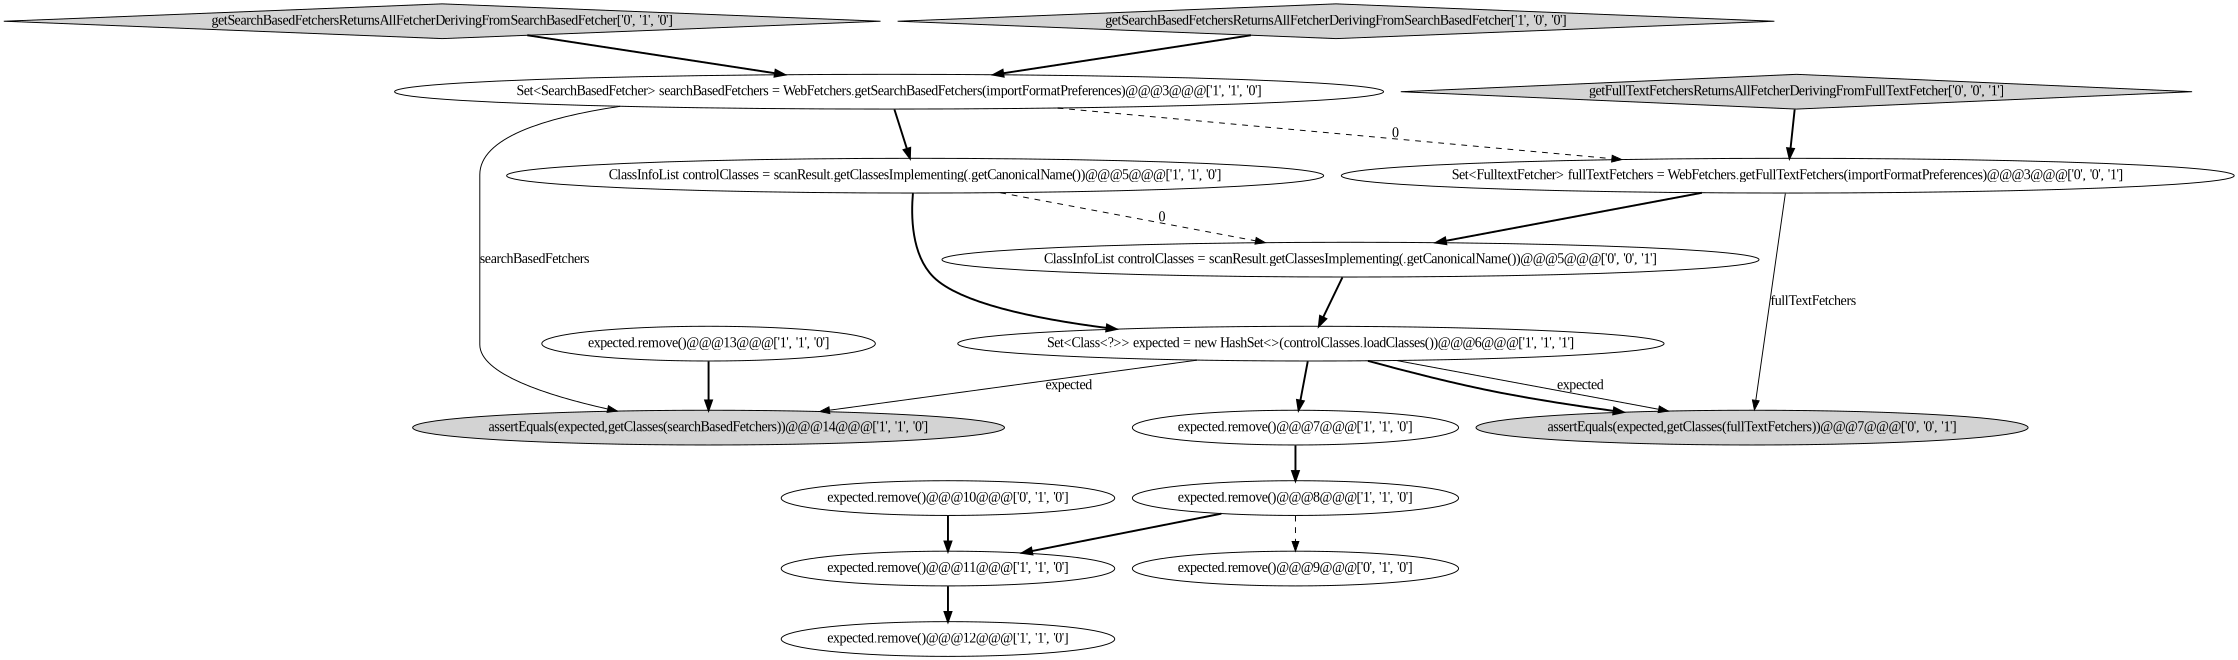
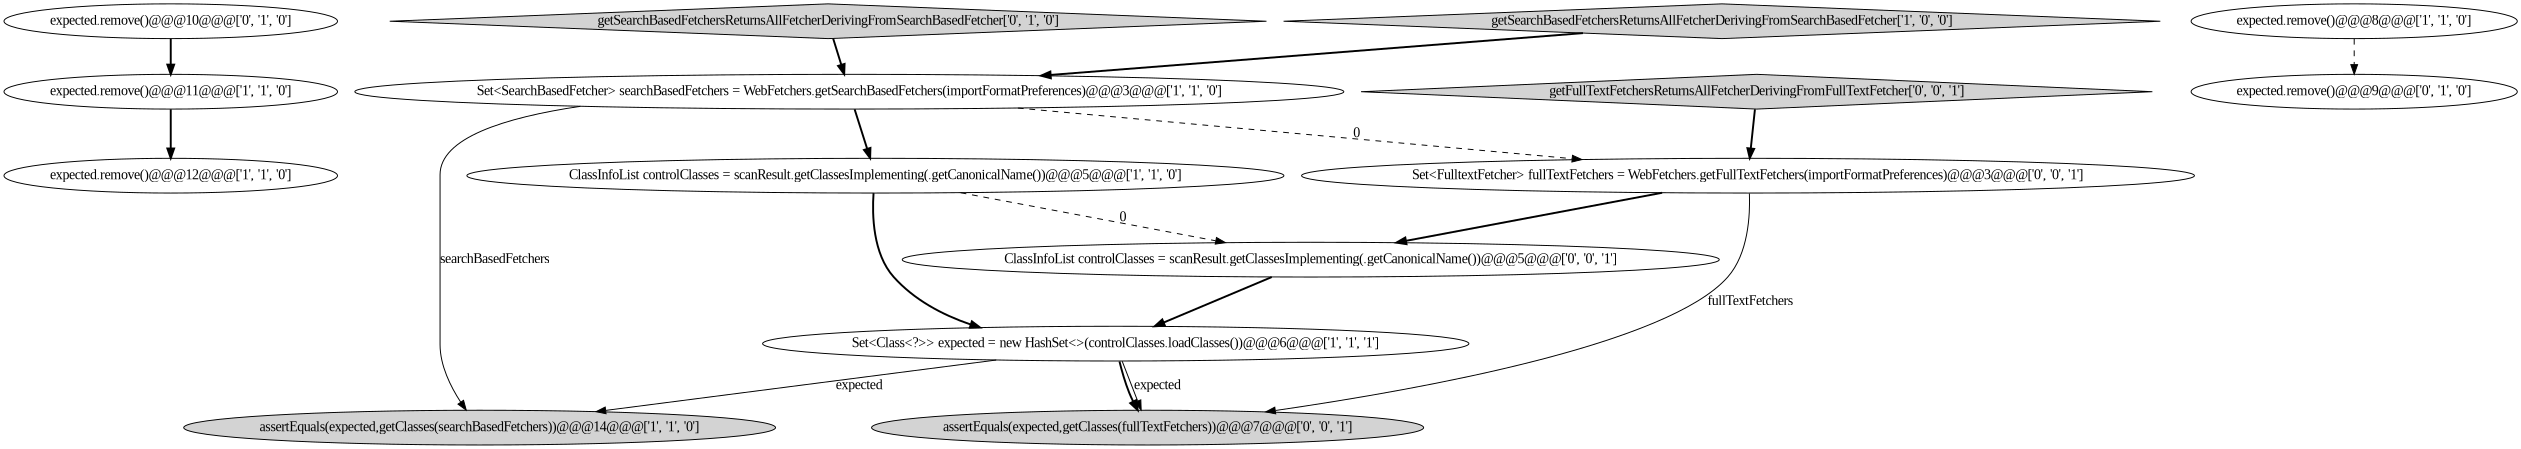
(709, 344) -> none
(1295, 428) -> none
(1127, 532) -> none
